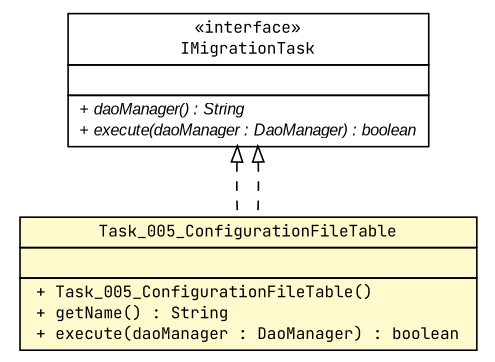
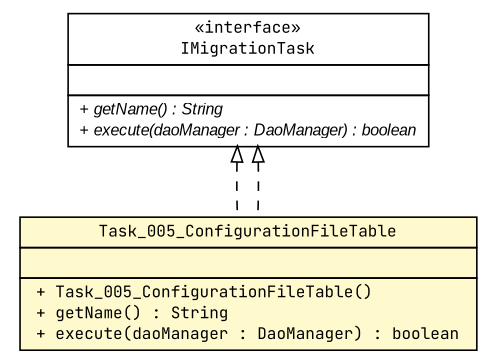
(162, 110) -> (151, 110)
